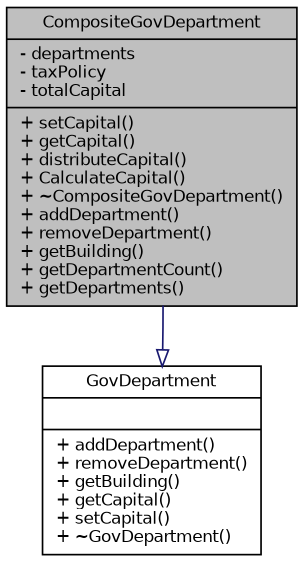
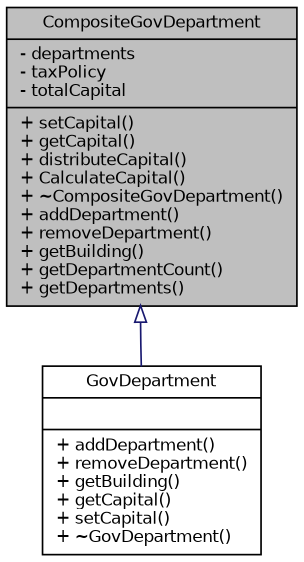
(163, 327) -> (141, 345)
